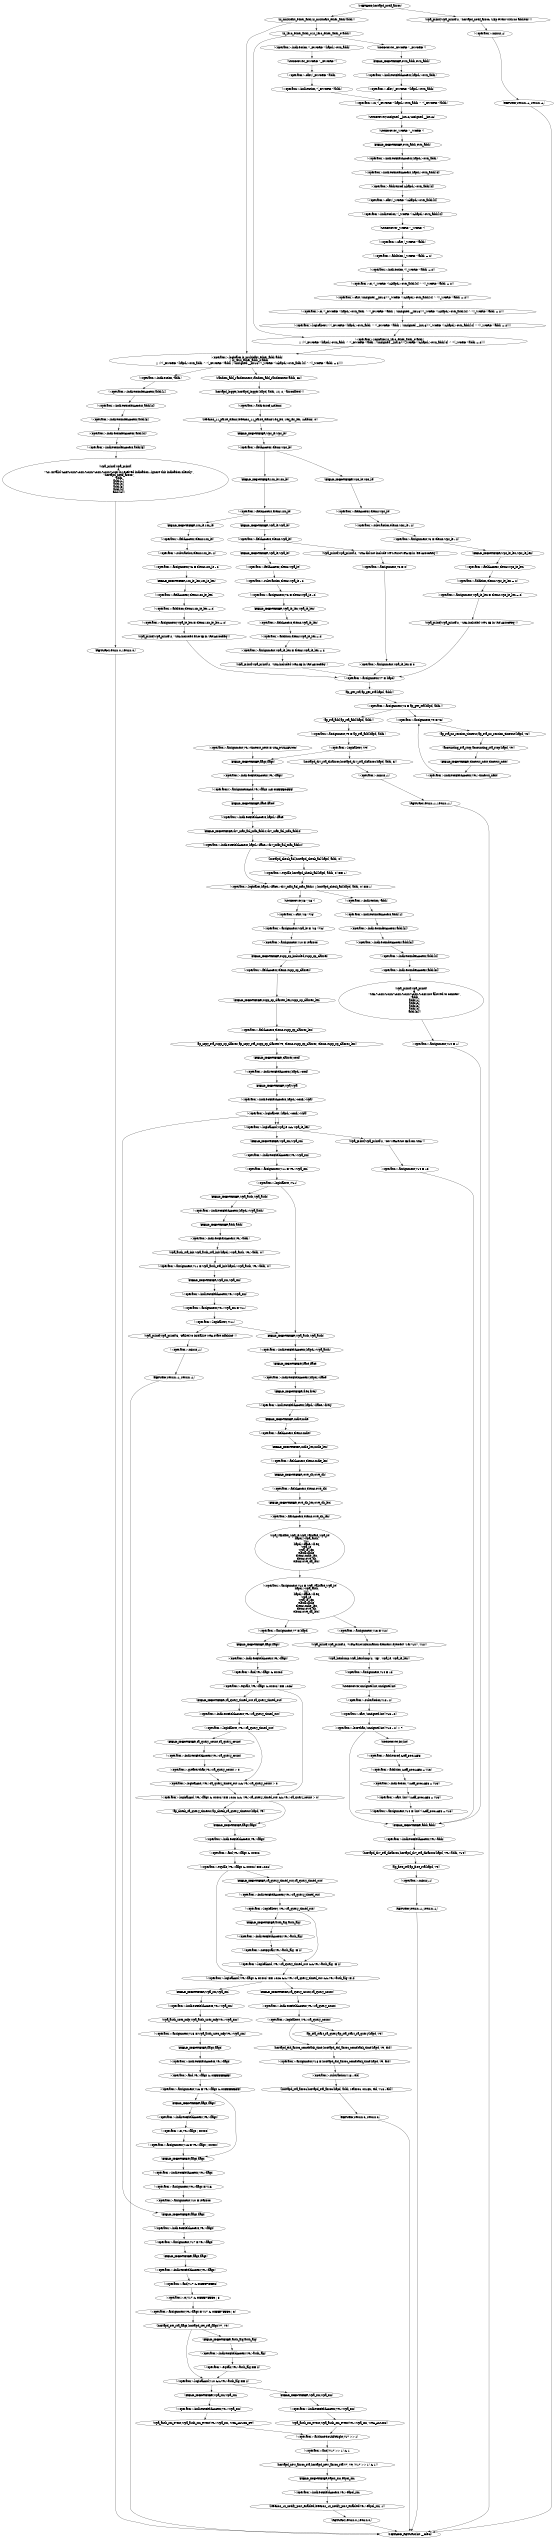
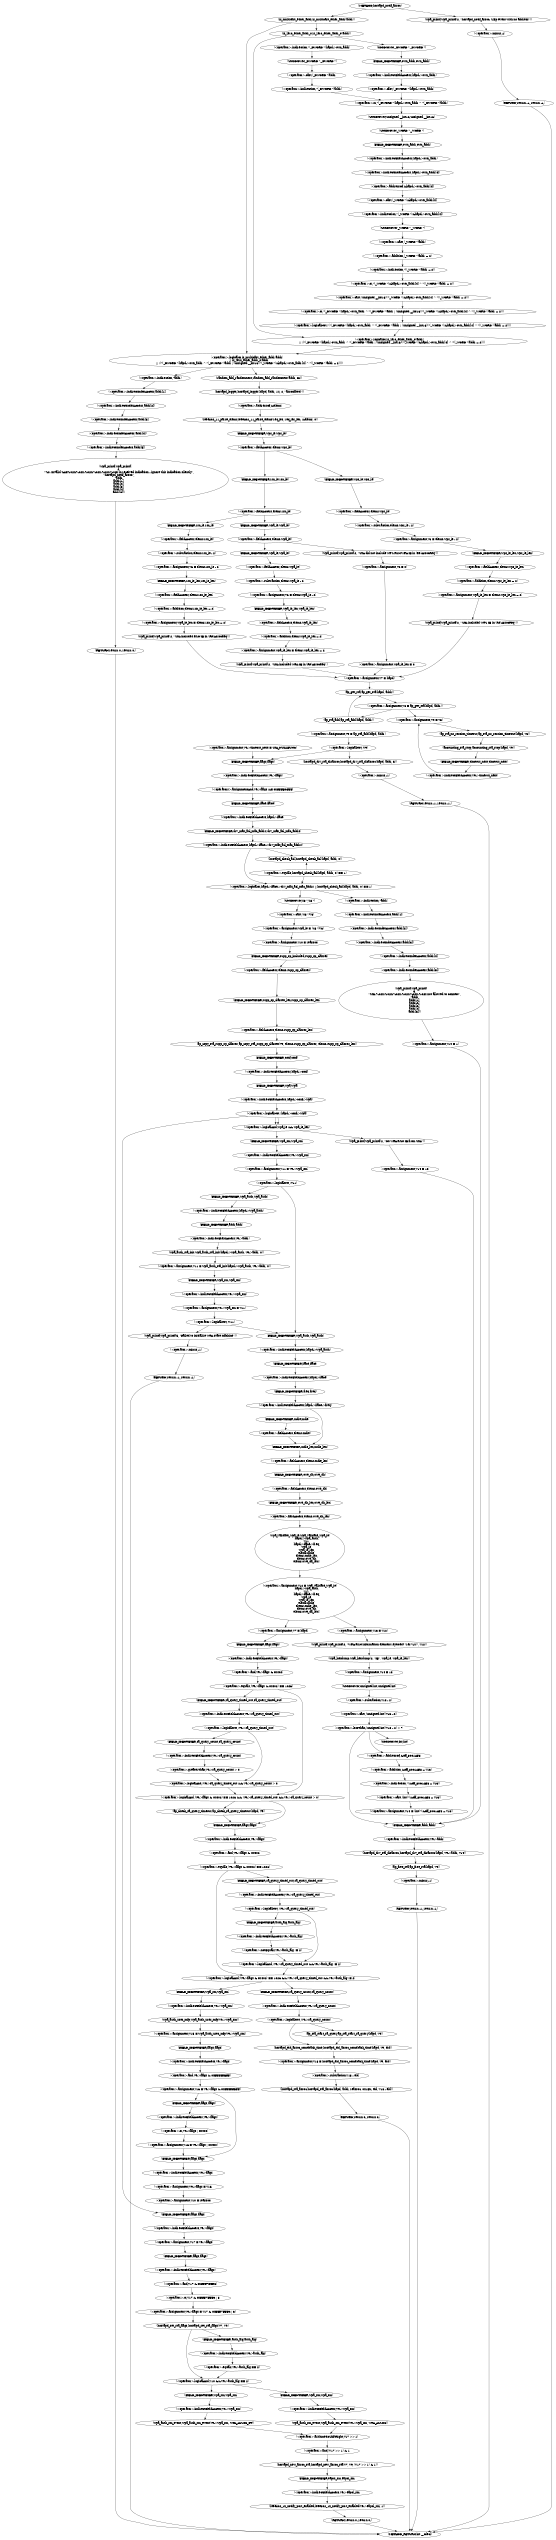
none -> (187, 559)
(349, 726) -> (351, 705)
(304, 865) -> (307, 867)
(277, 1058) -> (277, 1058)
(292, 1412) -> (322, 1425)
(369, 1706) -> none
(394, 1748) -> (372, 1744)
